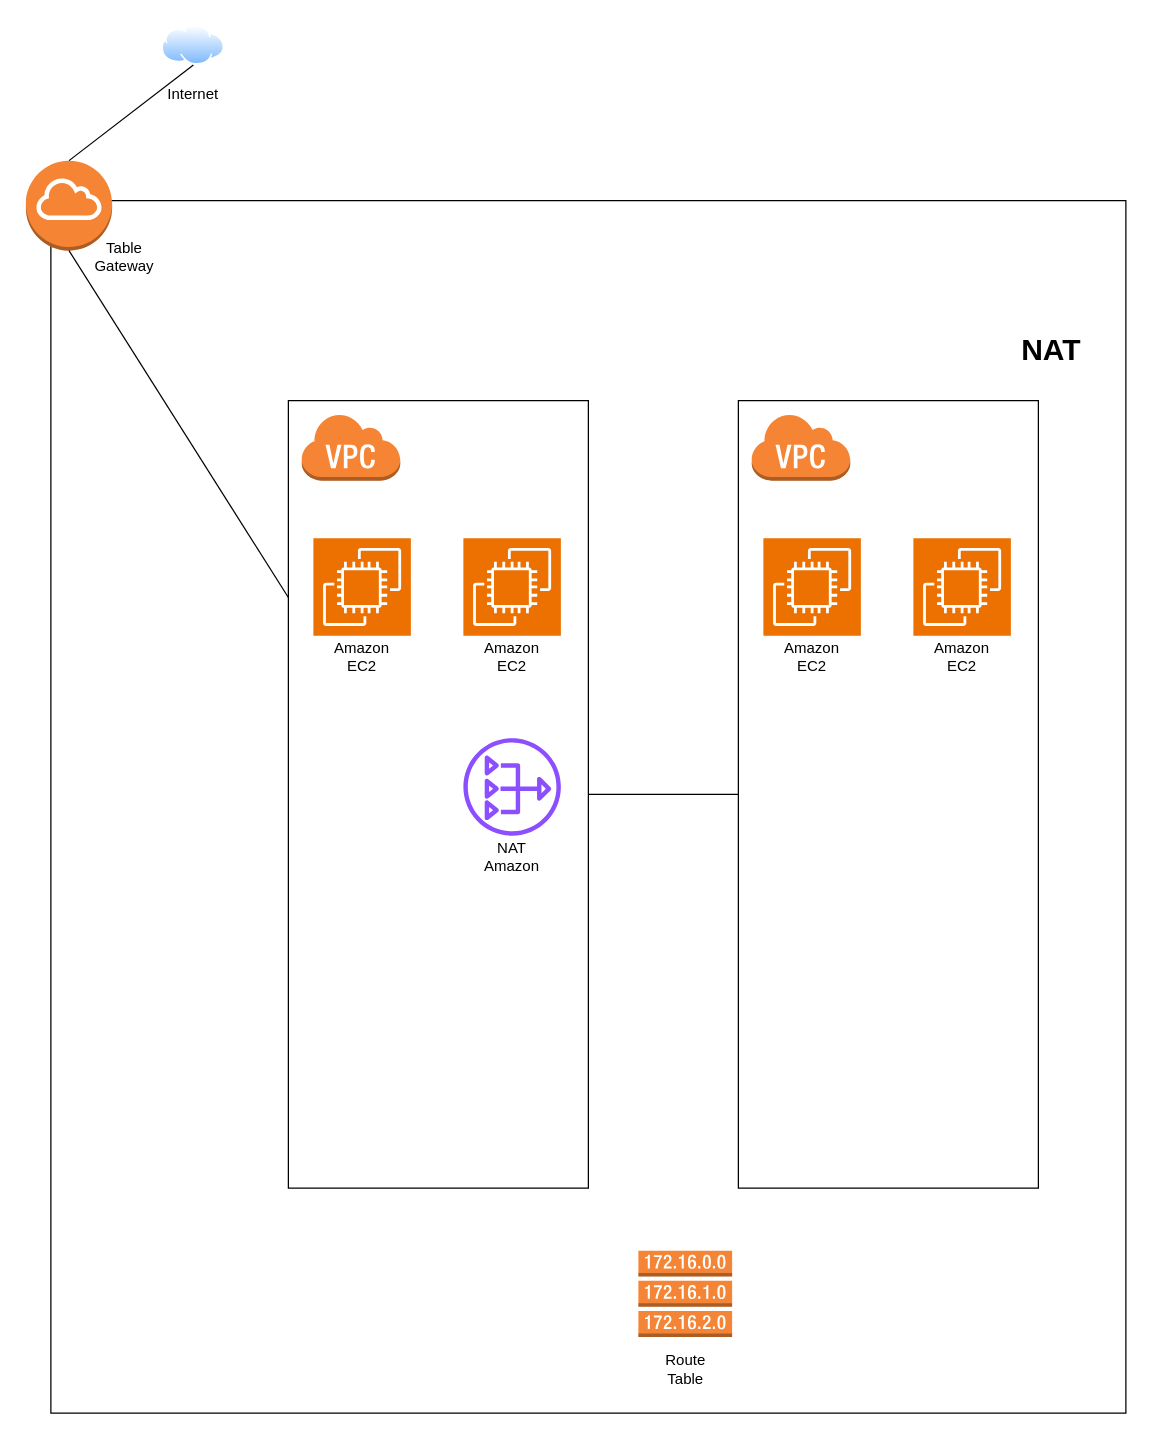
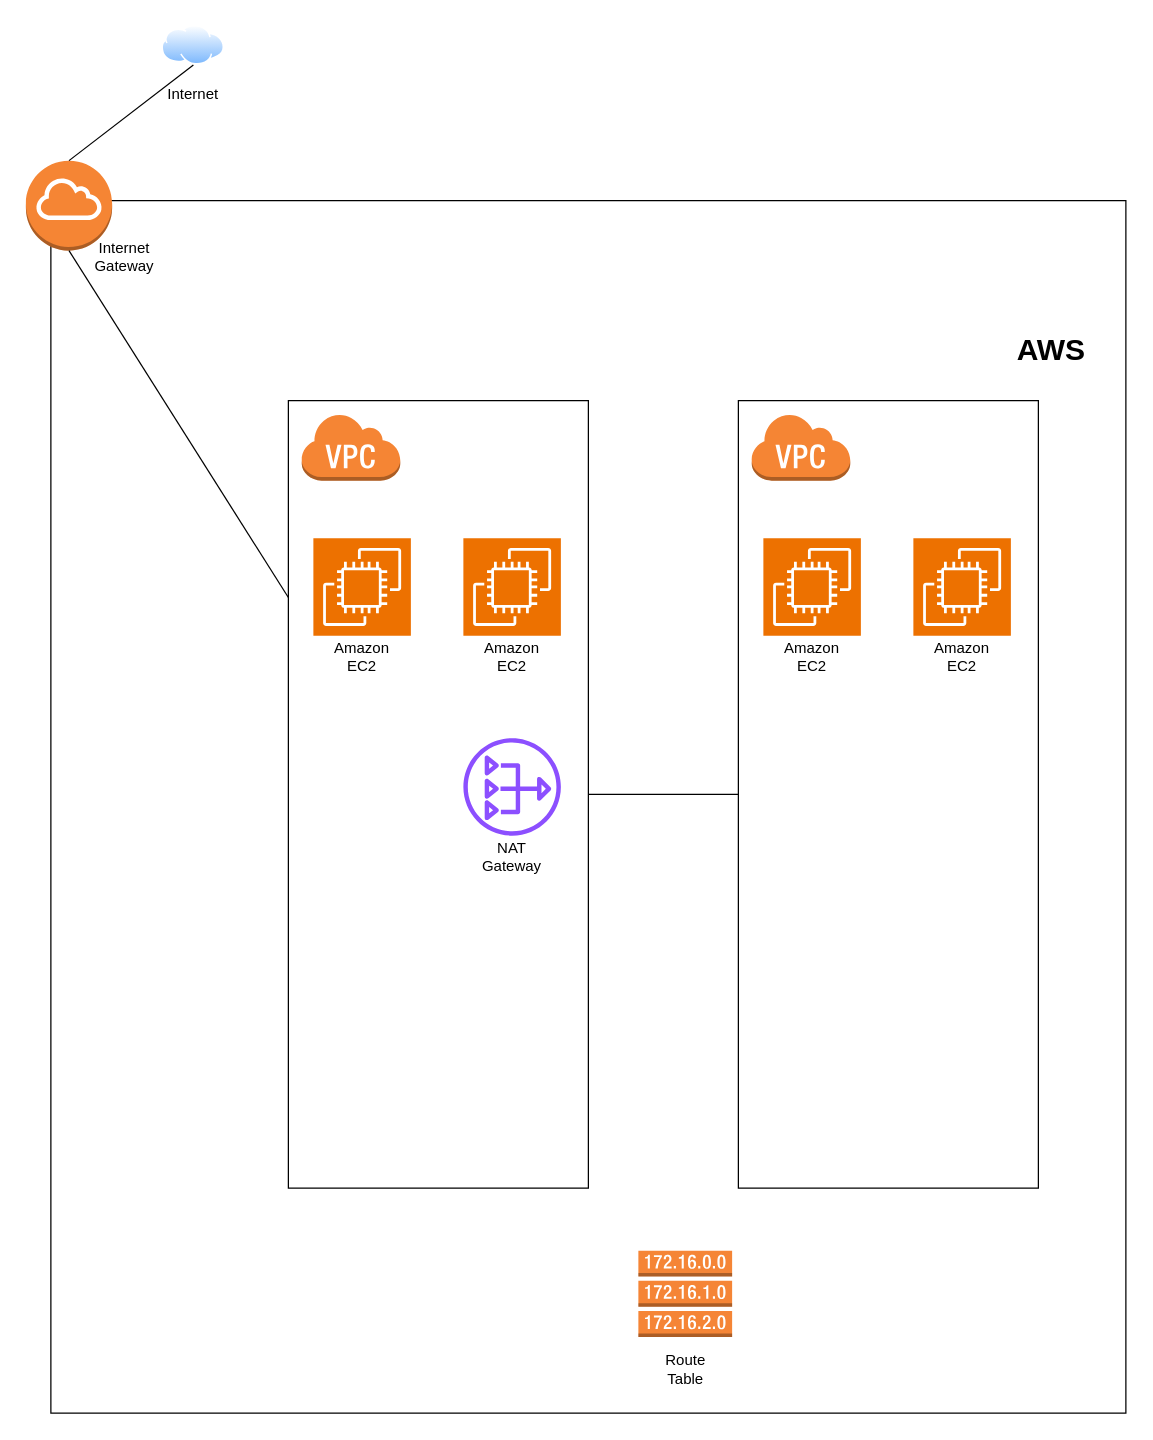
(124, 257) -> (124, 257)
(1051, 351) -> (1051, 351)
(512, 857) -> (512, 857)
